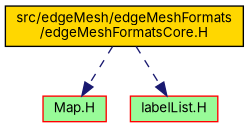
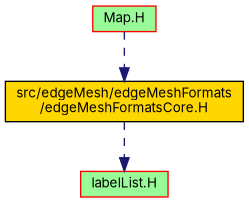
(101, 65) -> (124, 50)
